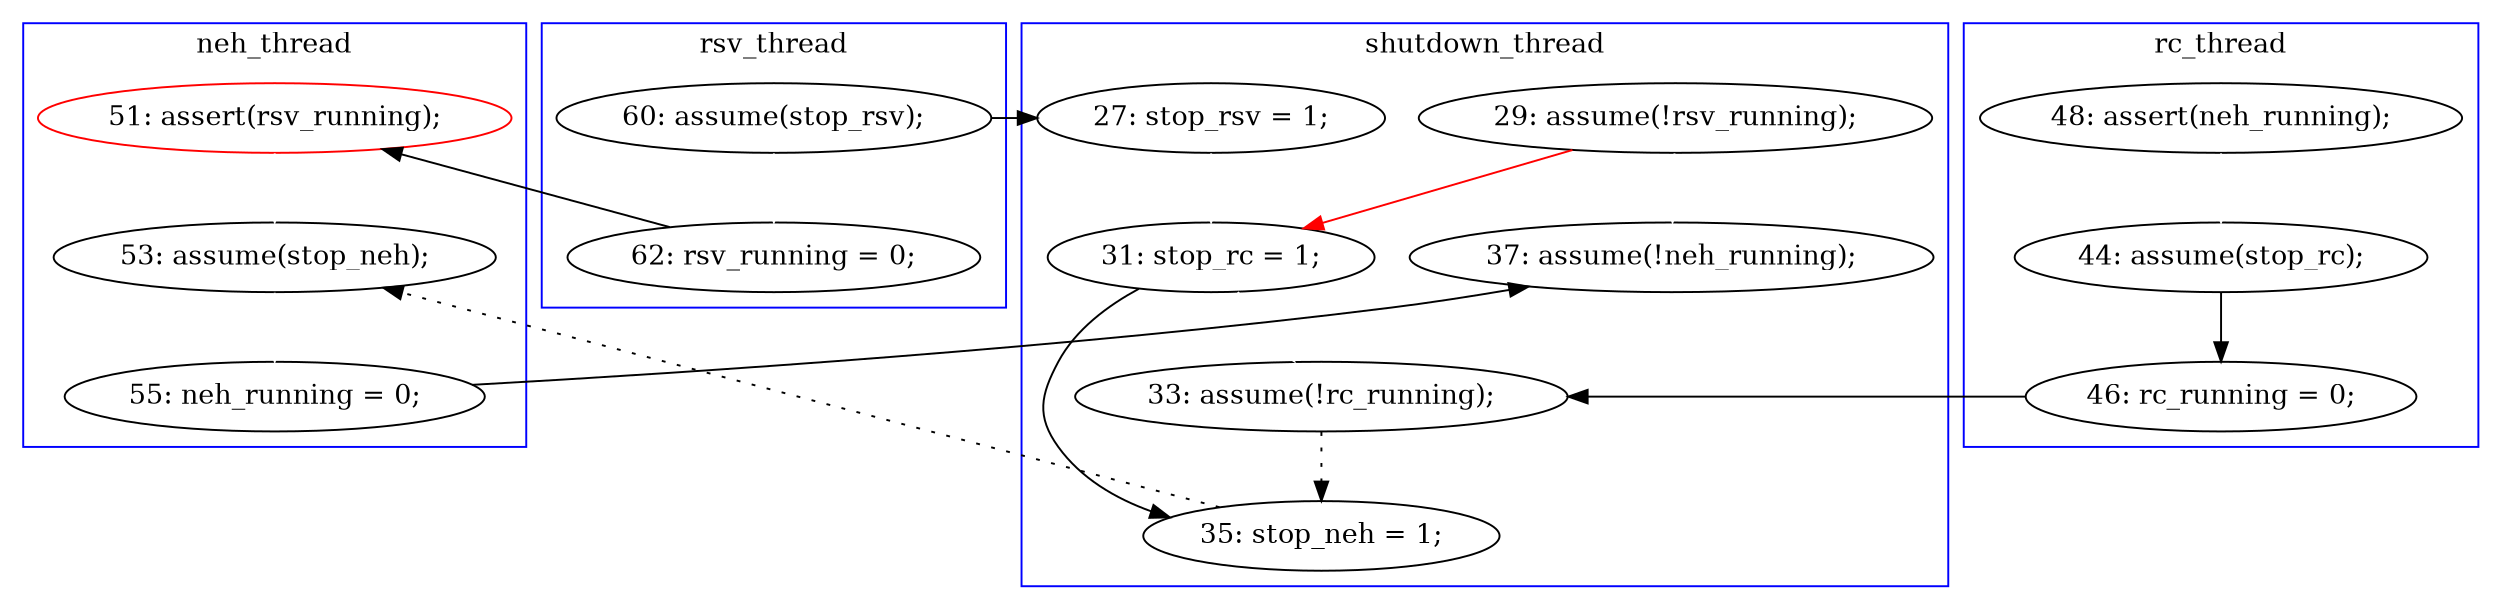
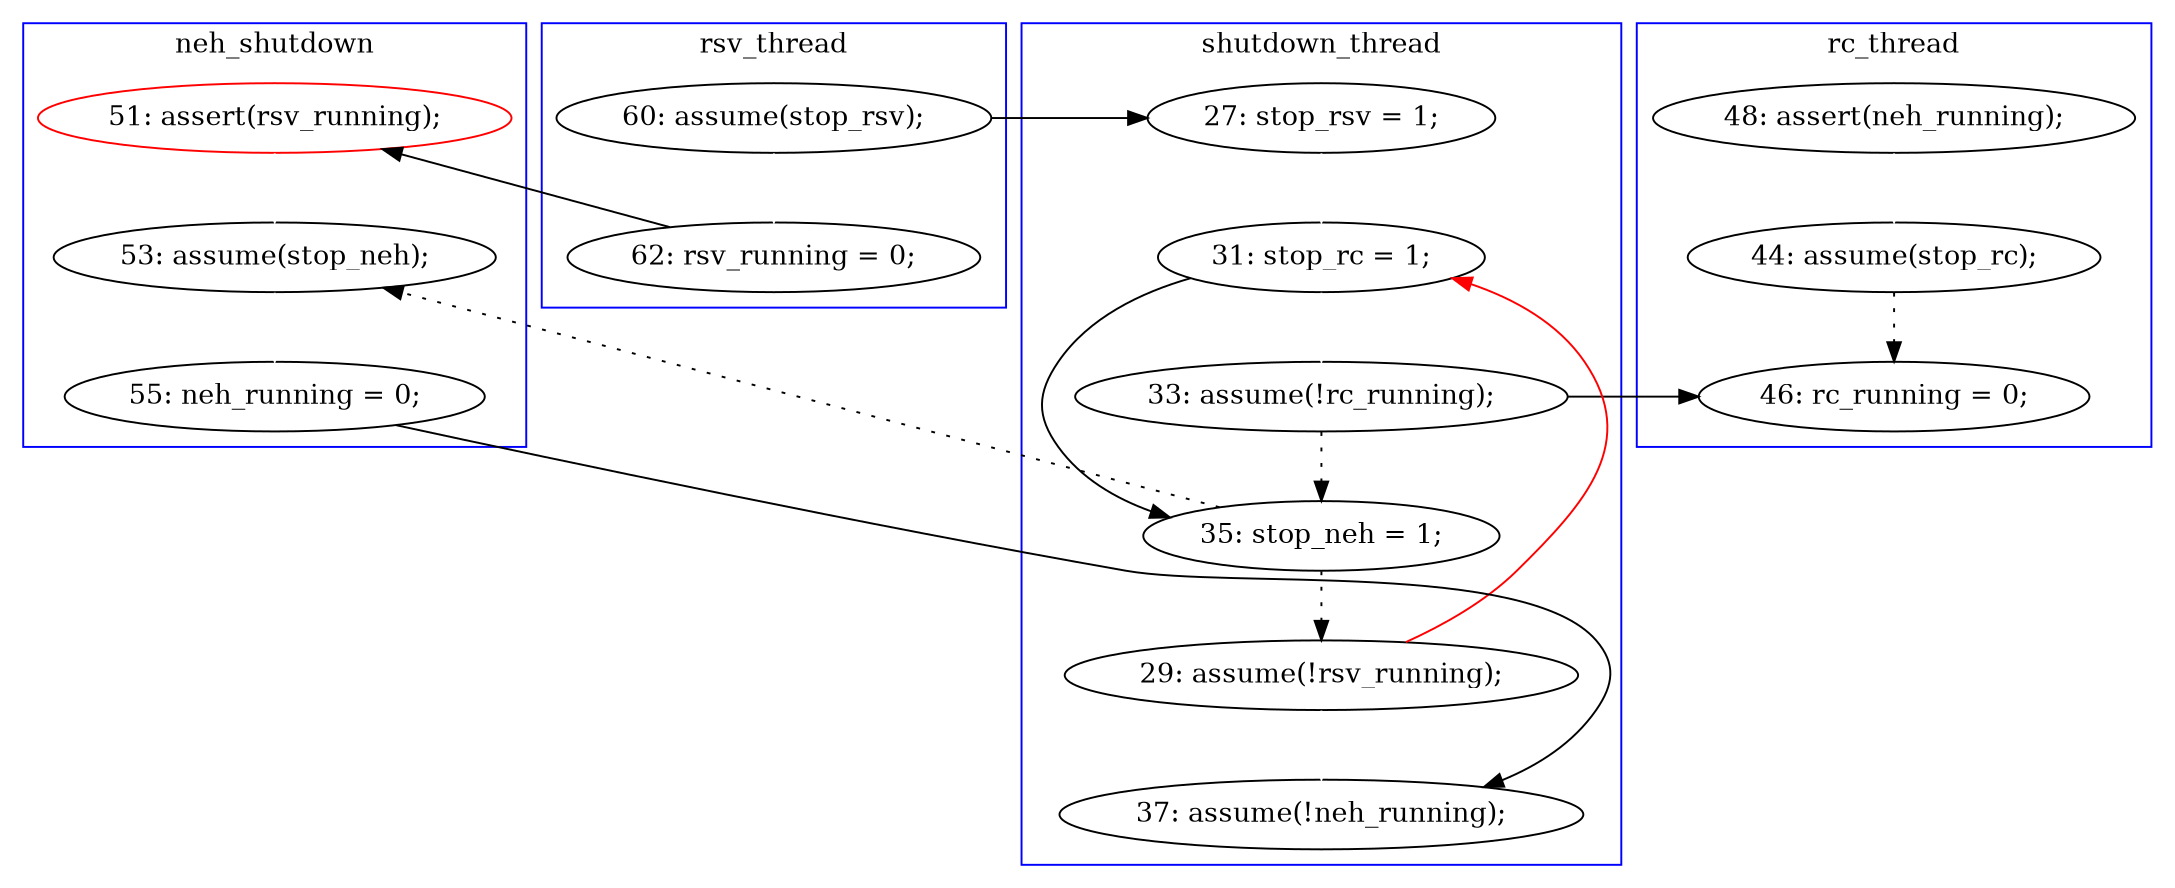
(275, 45) -> (275, 45)
(2221, 317) -> (1894, 317)
(1807, 397) -> (1649, 397)
none -> (1321, 596)
